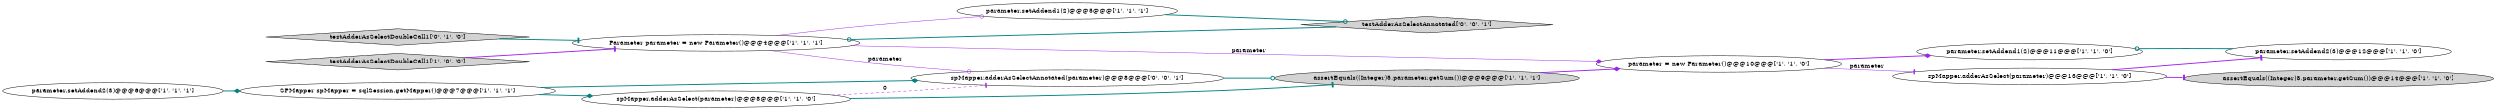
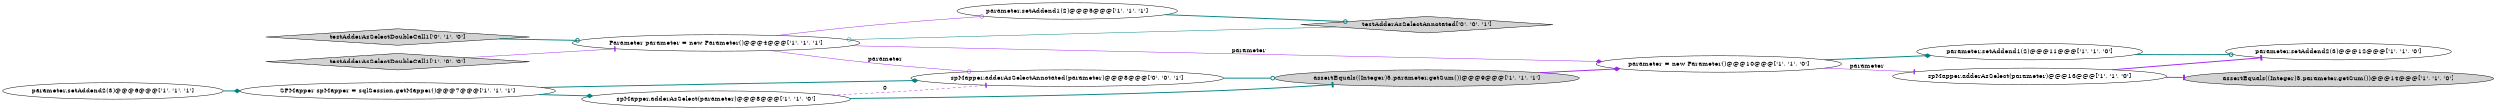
(1094, 33) -> (1094, 33)
(538, 40) -> (538, 40)
(2186, 49) -> (2182, 55)
(540, 53) -> (540, 53)
(1875, 58) -> (1875, 58)
